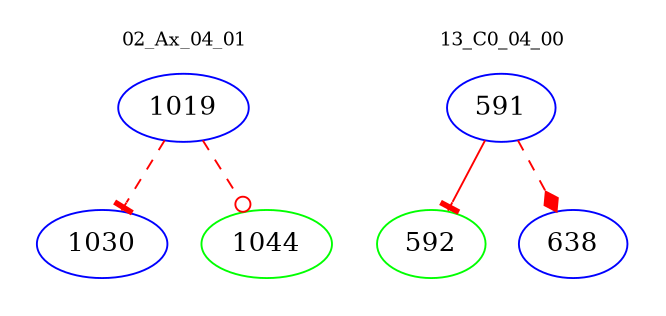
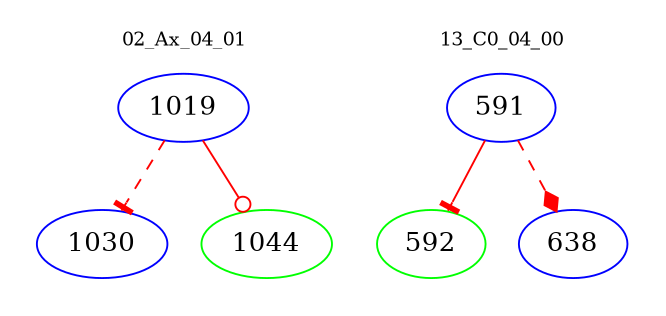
(221, 169) -> (221, 169)
